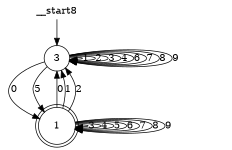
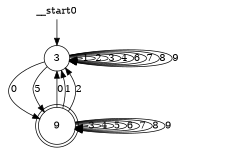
(57, 11) -> (57, 11)
(57, 126) -> (57, 126)
